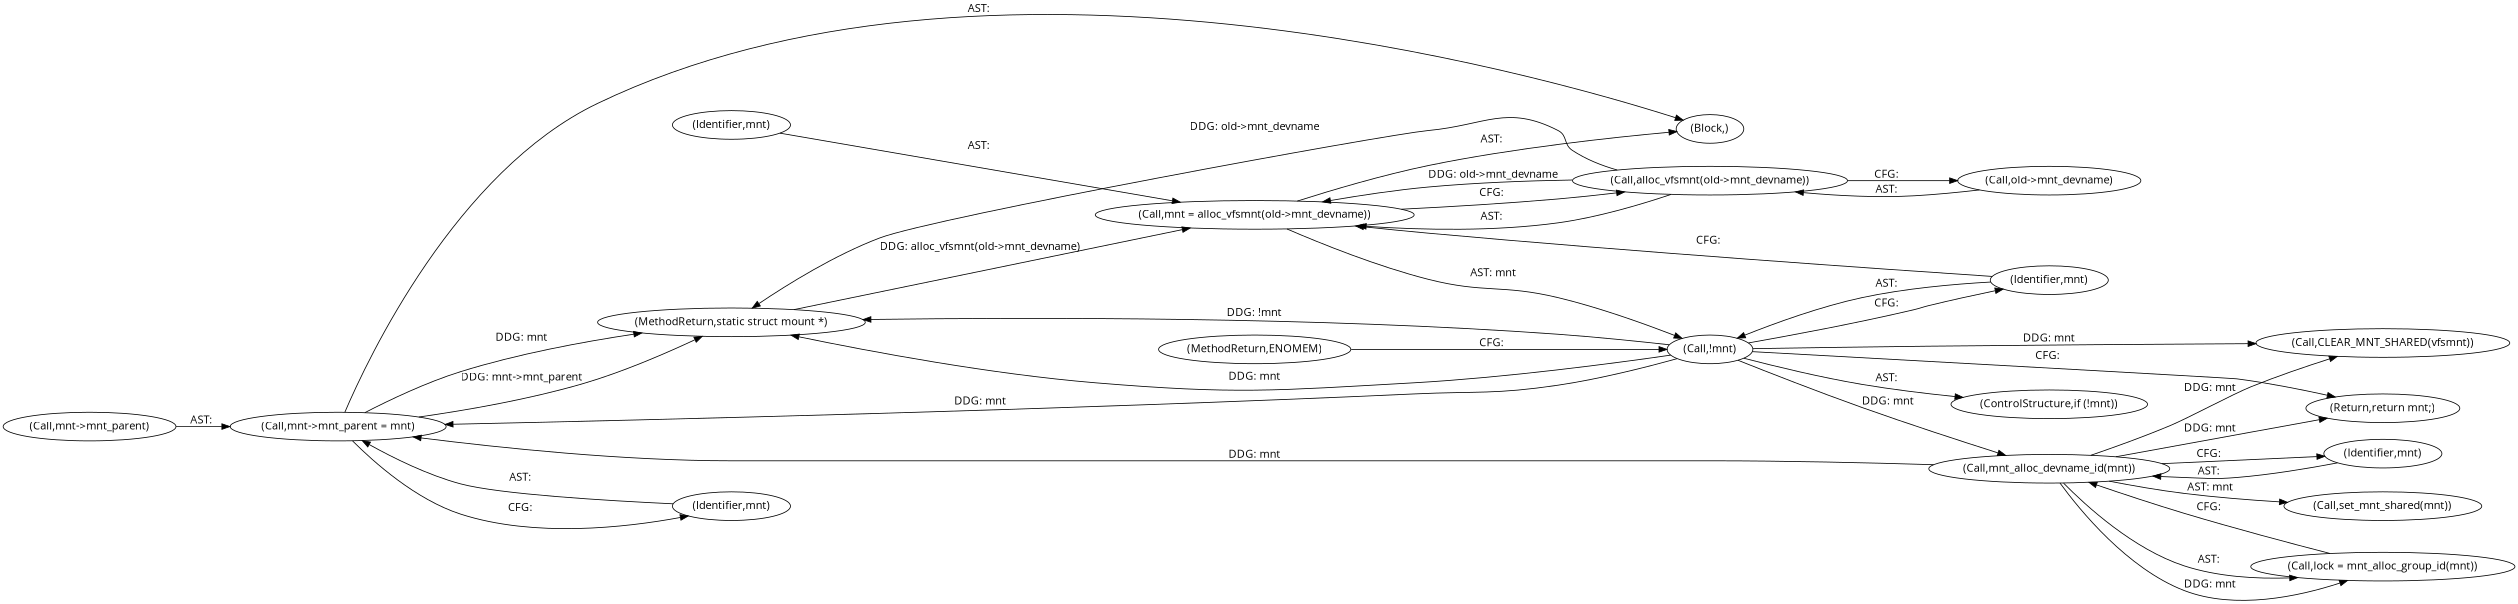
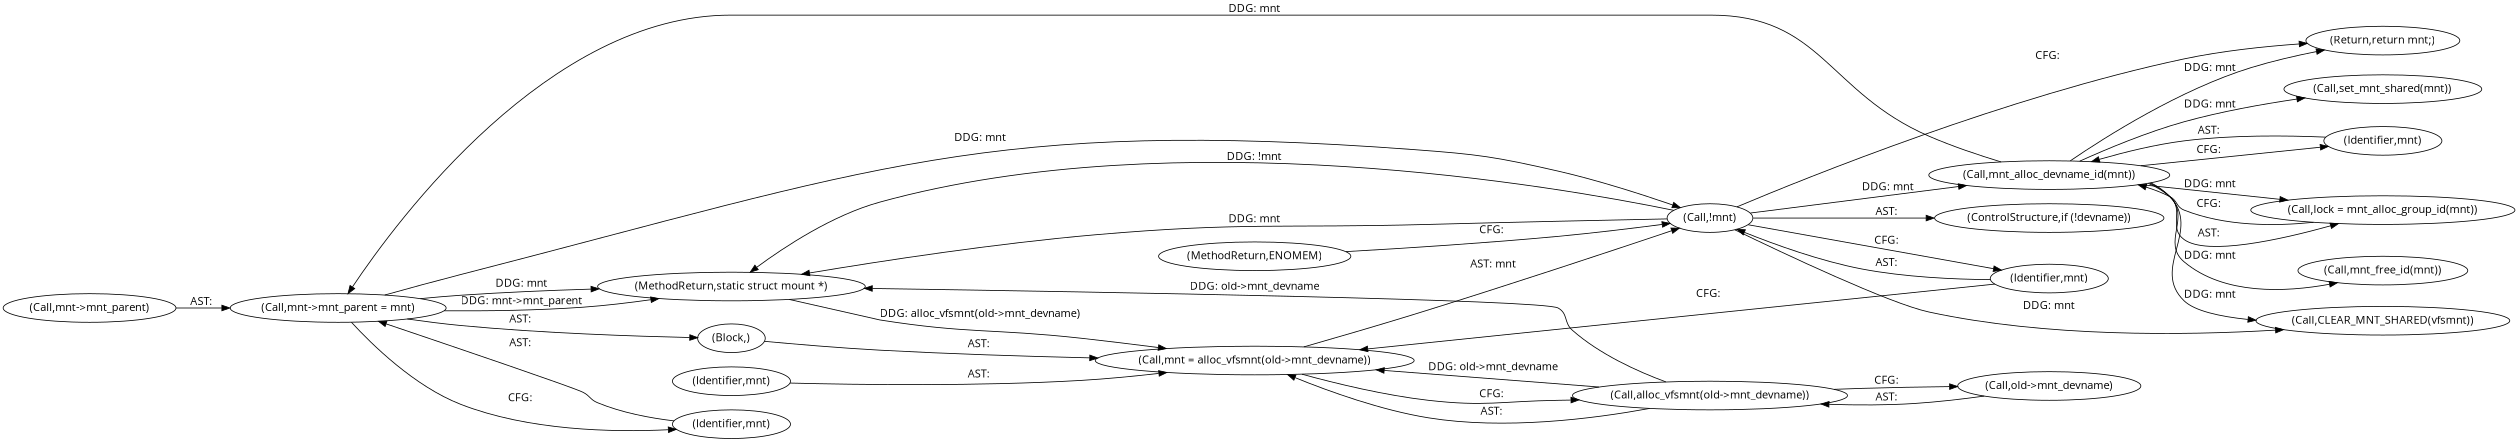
(1481, 156) -> (927, 352)
none -> (2383, 271)
(2049, 404) -> (2049, 218)
(1067, 407) -> (1024, 149)
(2210, 487) -> (2210, 105)
